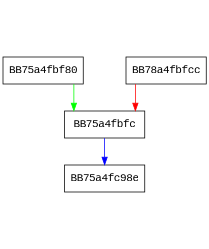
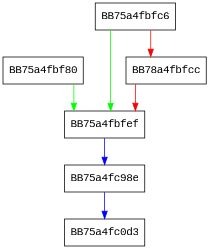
none -> (135, 16)
(105, 124) -> (105, 124)
none -> (105, 232)
